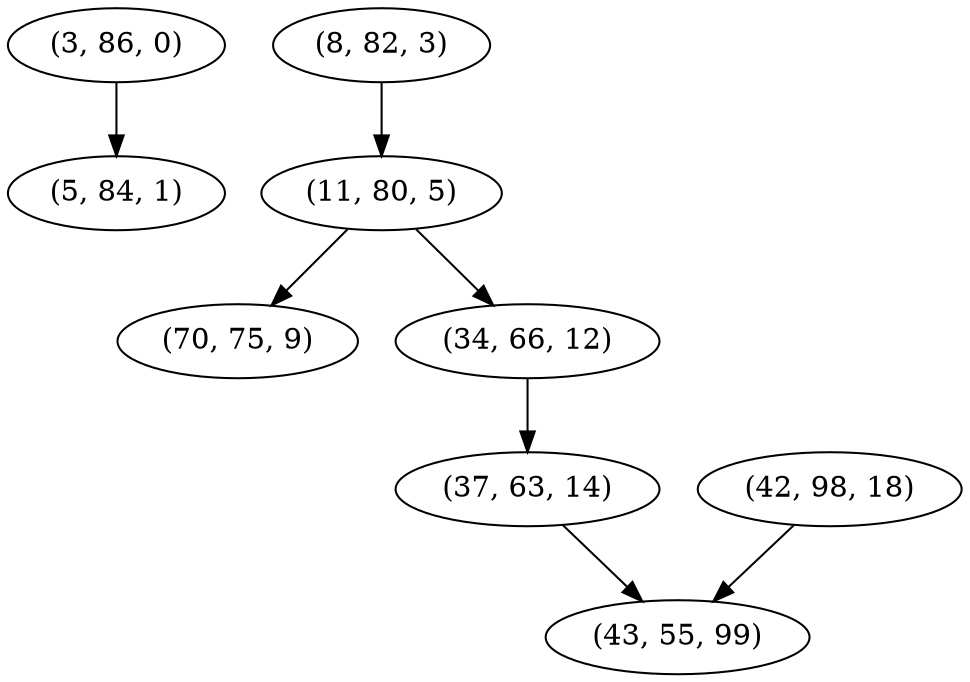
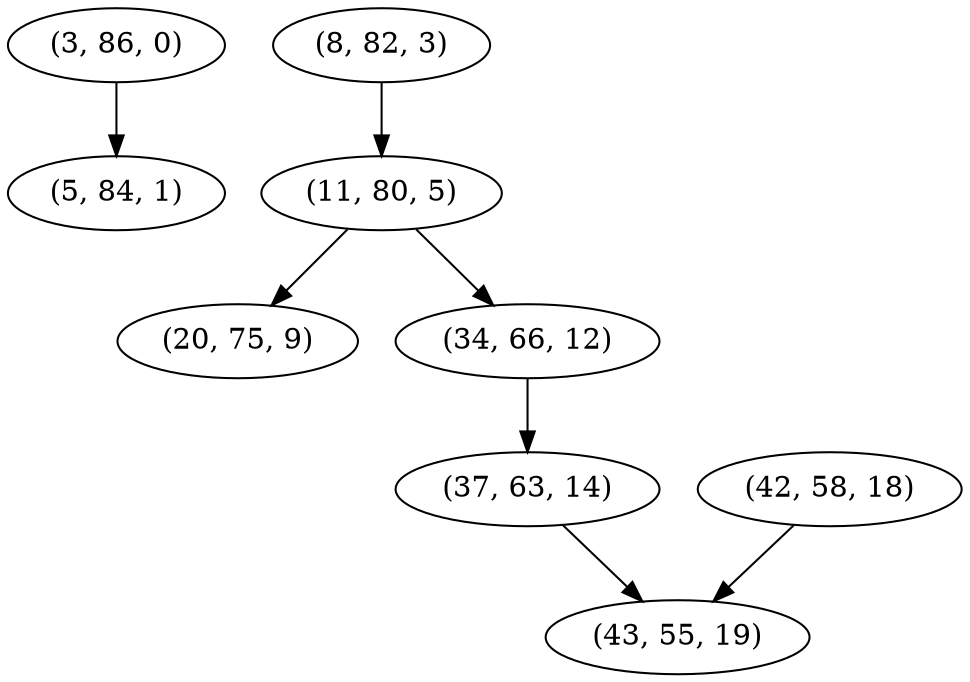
(238, 341) -> (238, 341)
(830, 489) -> (830, 489)
(678, 637) -> (678, 637)
